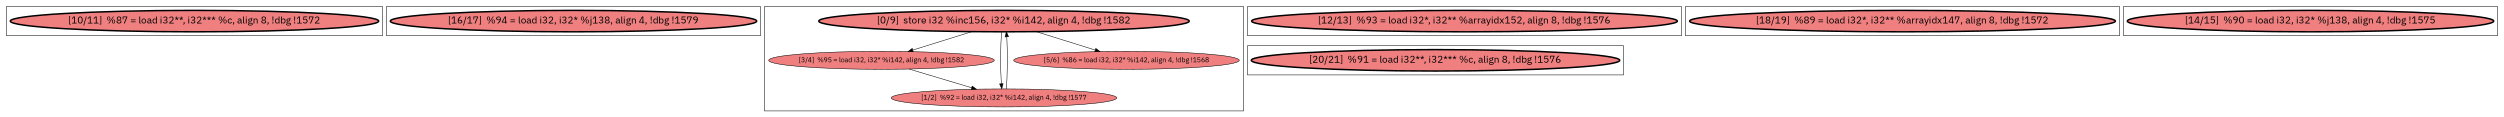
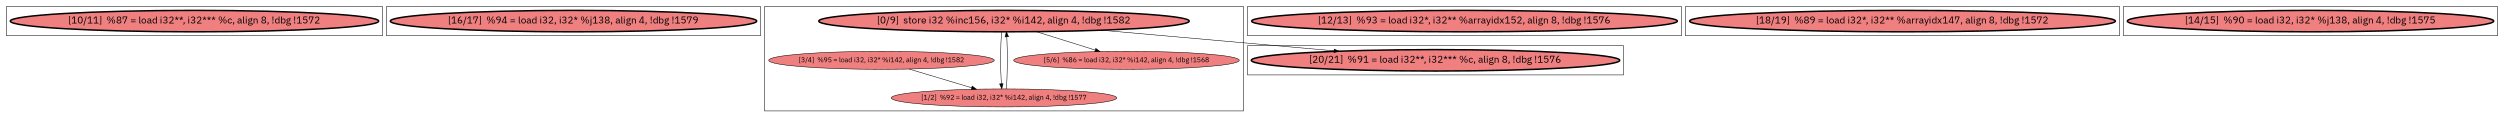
(942, 41) -> (1217, 40)
